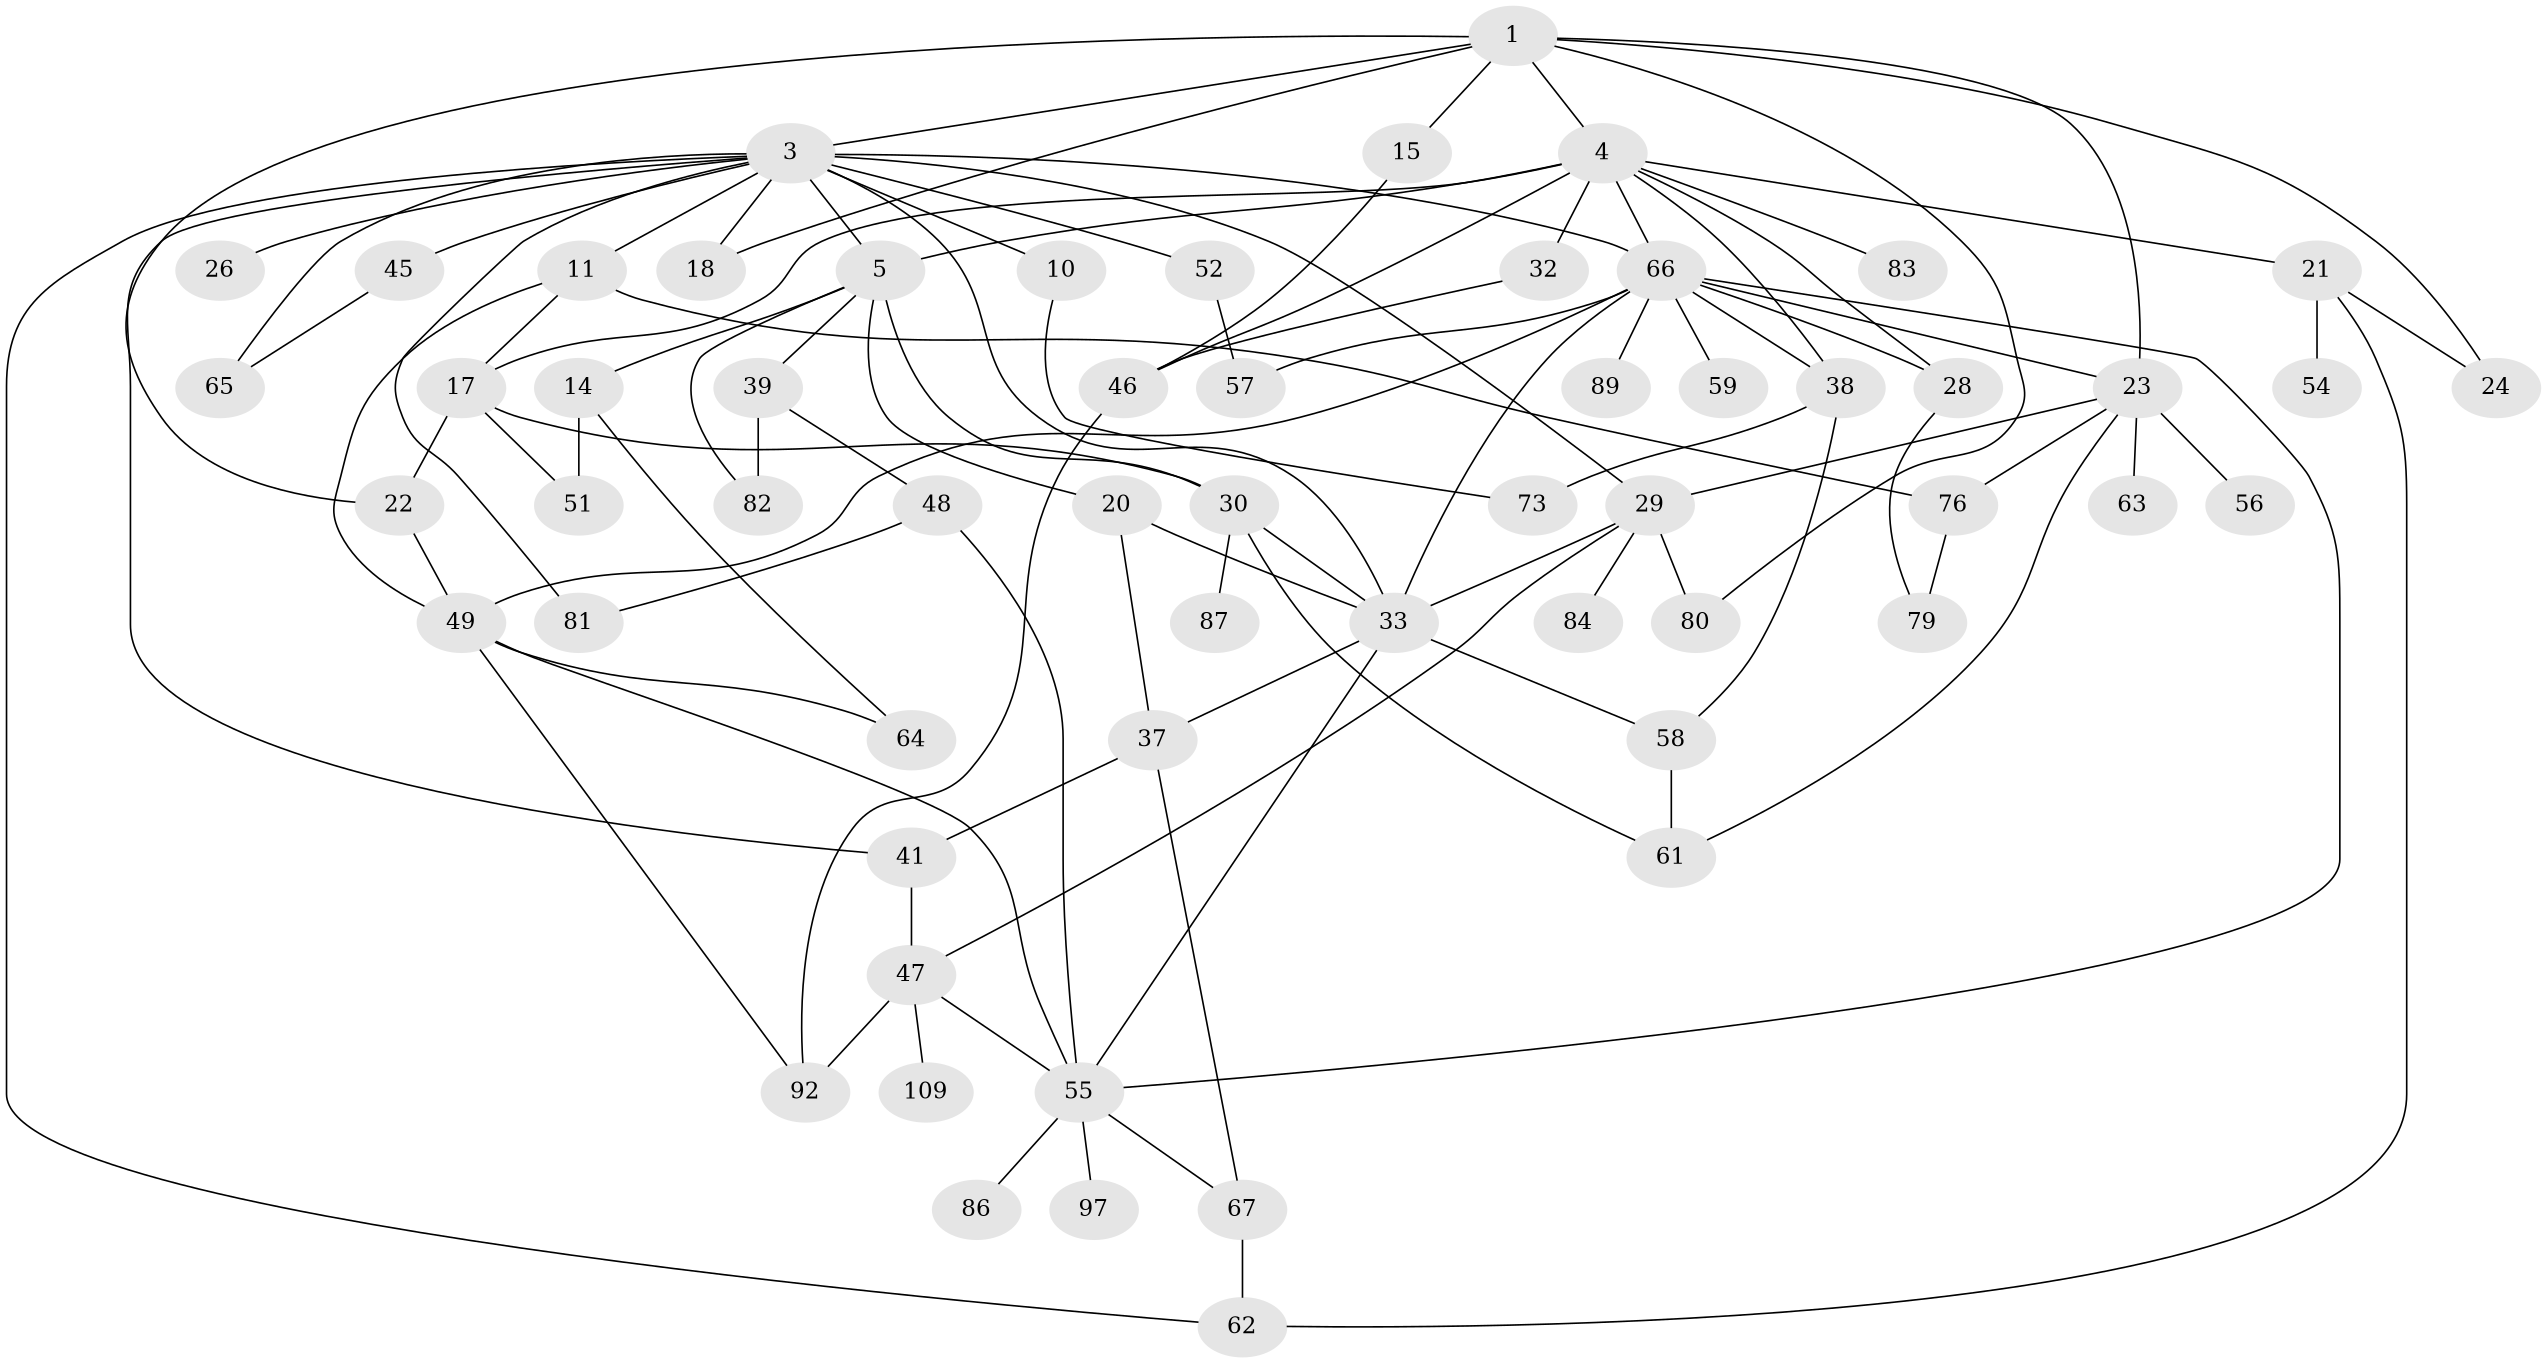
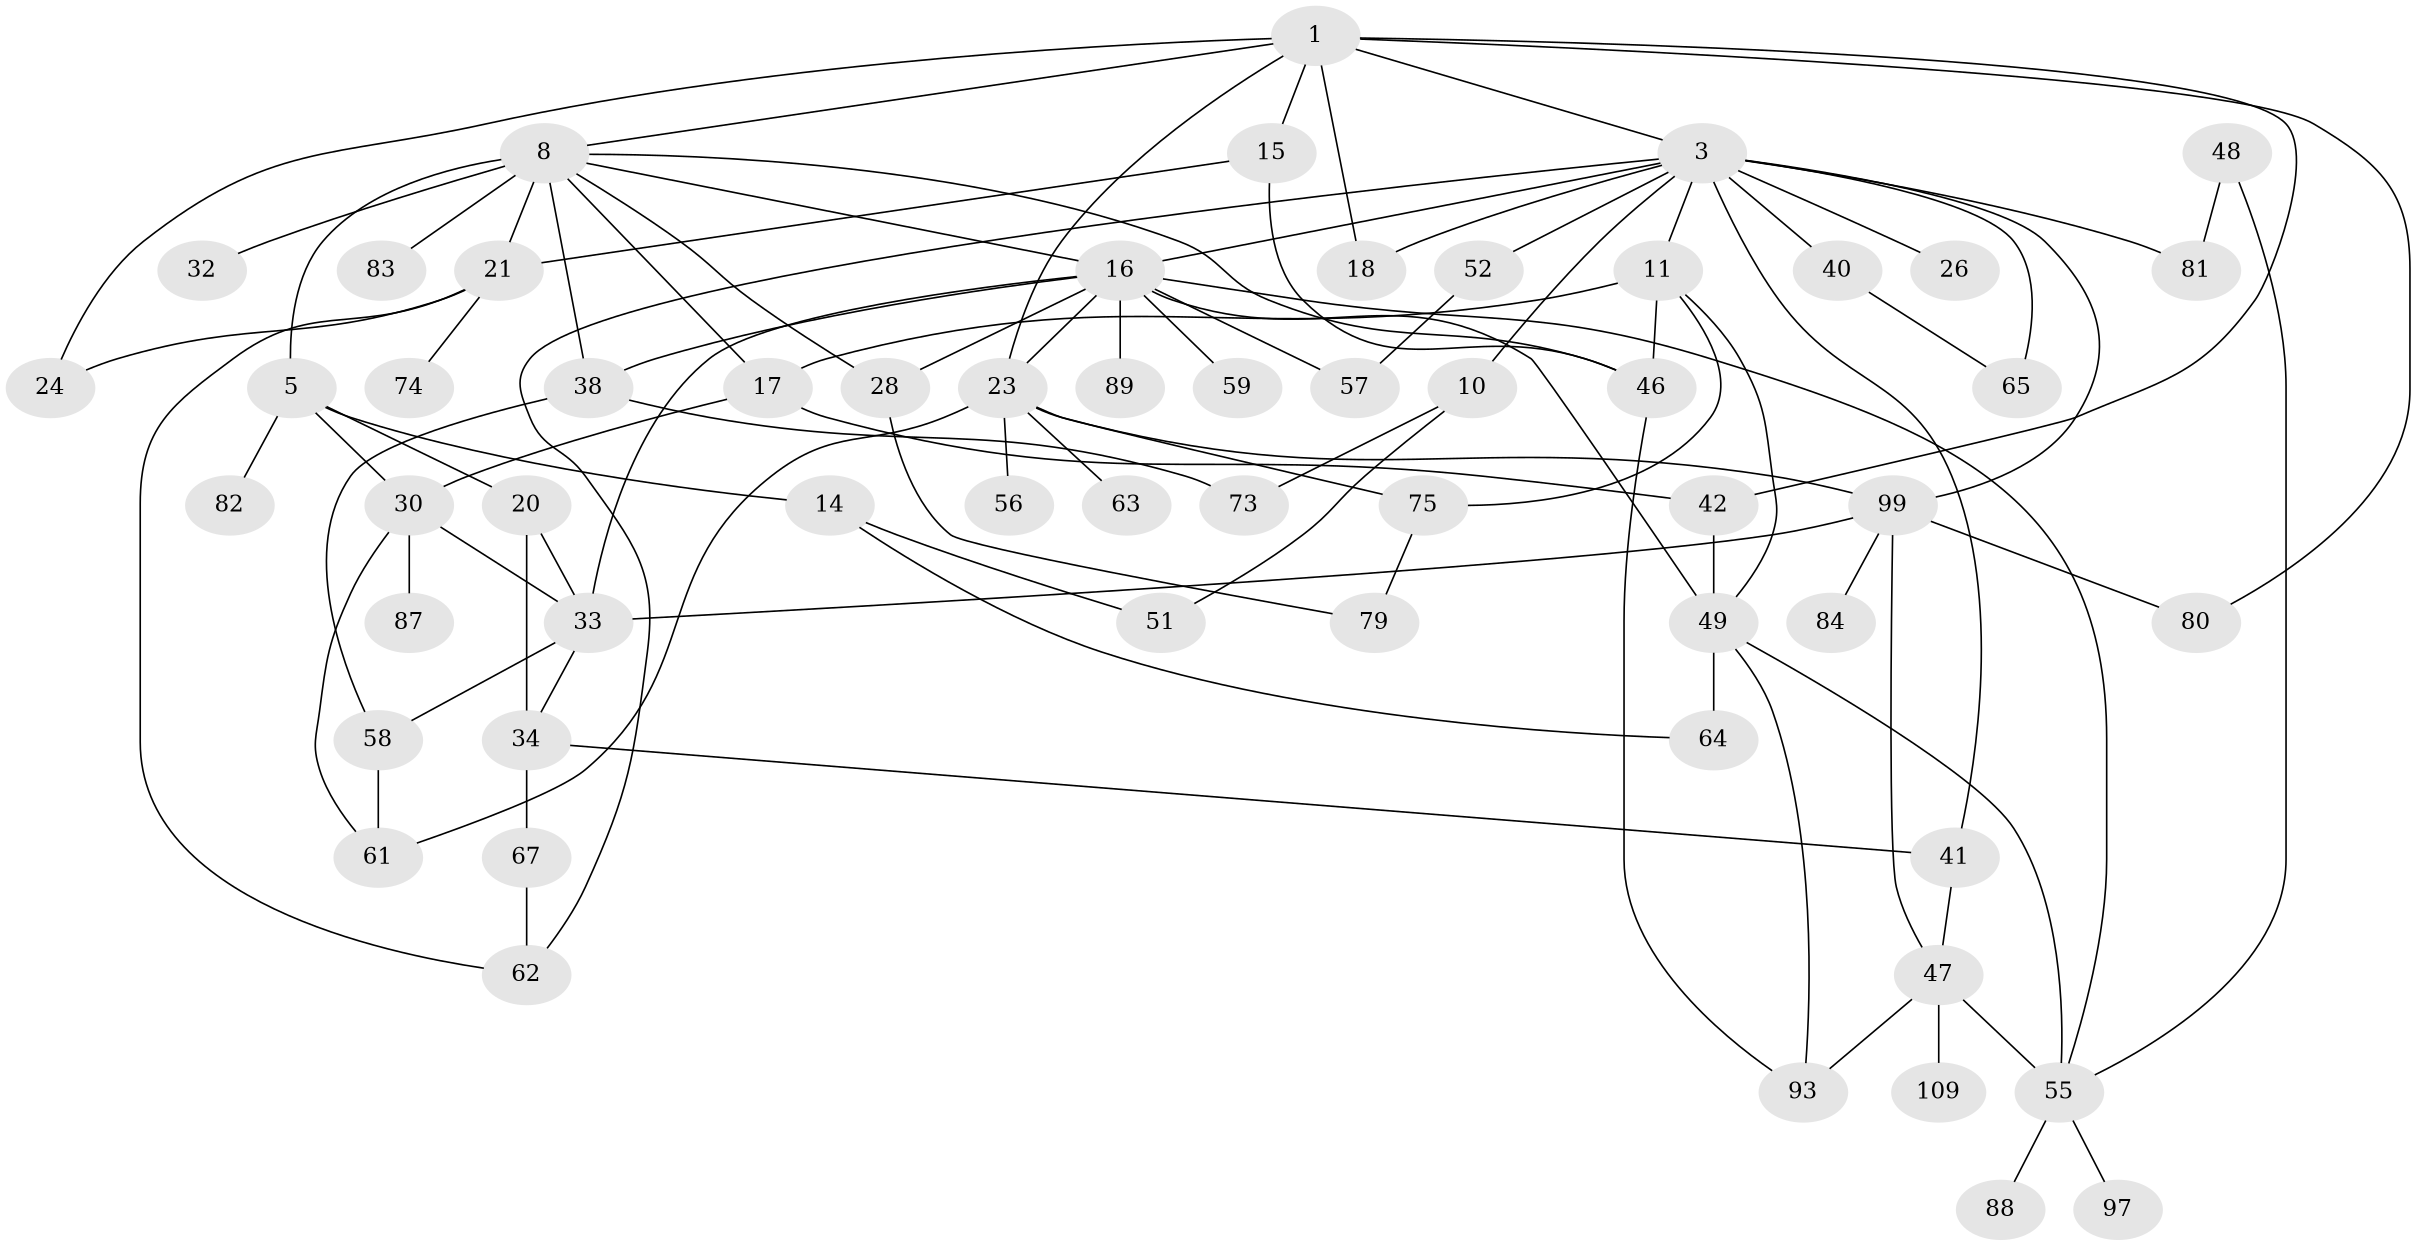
(1603, 153) -> (545, 153)
(833, 209) -> none
none -> (885, 212)
(399, 271) -> (1838, 271)
(1662, 271) -> (1120, 271)
(1328, 320) -> (1655, 330)
(758, 388) -> none
(2317, 388) -> (409, 388)
(1040, 418) -> none
(520, 447) -> (1325, 515)
(399, 505) -> (1714, 505)
(1650, 505) -> (1893, 505)
(1953, 505) -> (1423, 505)
(1153, 740) -> (527, 740)
(1237, 858) -> none
(805, 1092) -> (1803, 1092)
(1161, 1151) -> none
(977, 1210) -> (2001, 1210)
